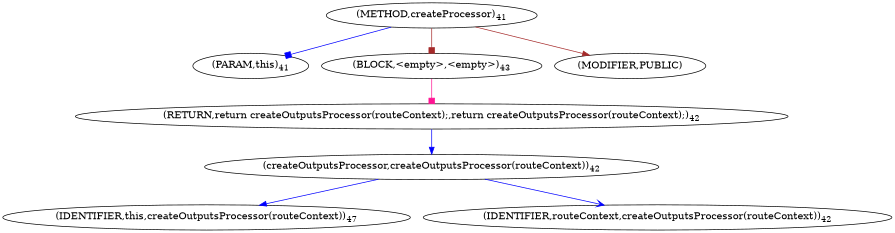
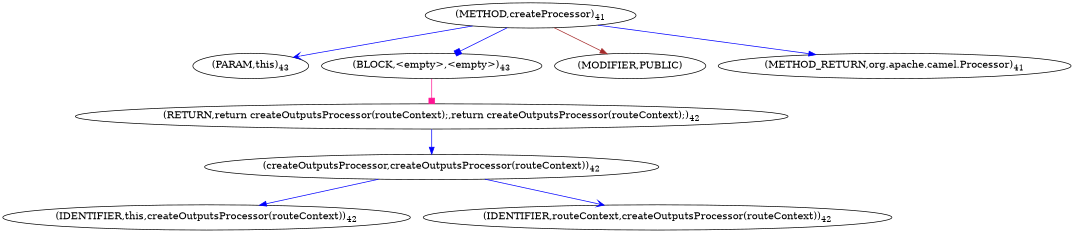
(432, 37) -> (484, 39)
(342, 41) -> (387, 41)
(284, 65) -> (284, 65)
none -> (895, 66)
(352, 216) -> (352, 216)
